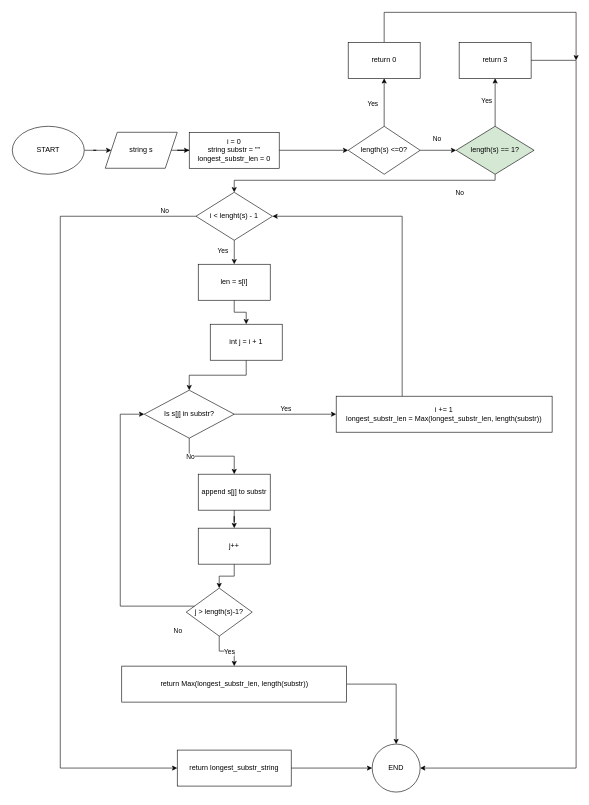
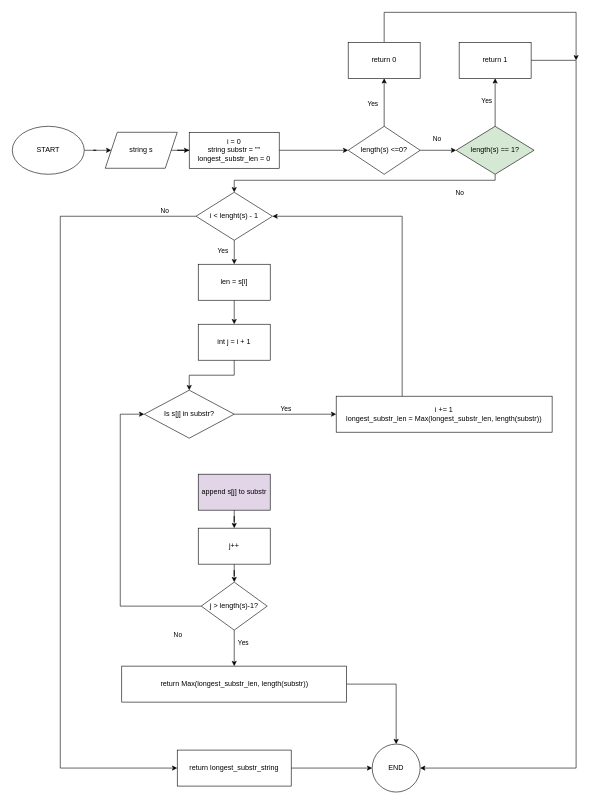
(495, 60) -> (495, 60)
(246, 342) -> (234, 342)
(190, 456) -> none
(234, 492) -> (234, 492)
(219, 612) -> (234, 606)
